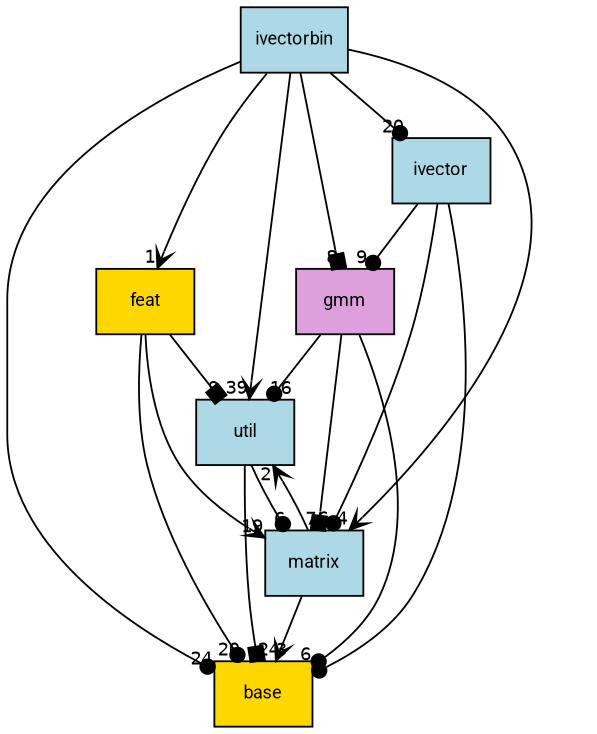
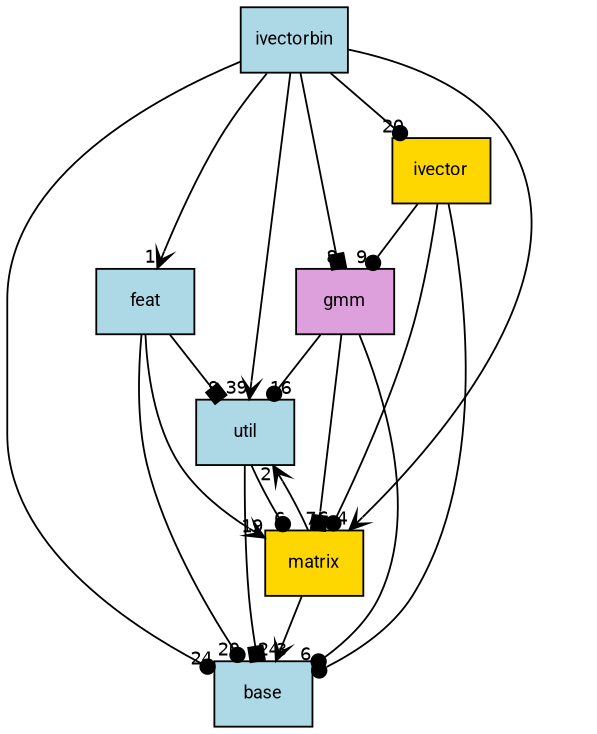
(441, 171) -> (441, 171)
(145, 302) -> (145, 302)
(314, 563) -> (314, 563)
(263, 694) -> (263, 694)
